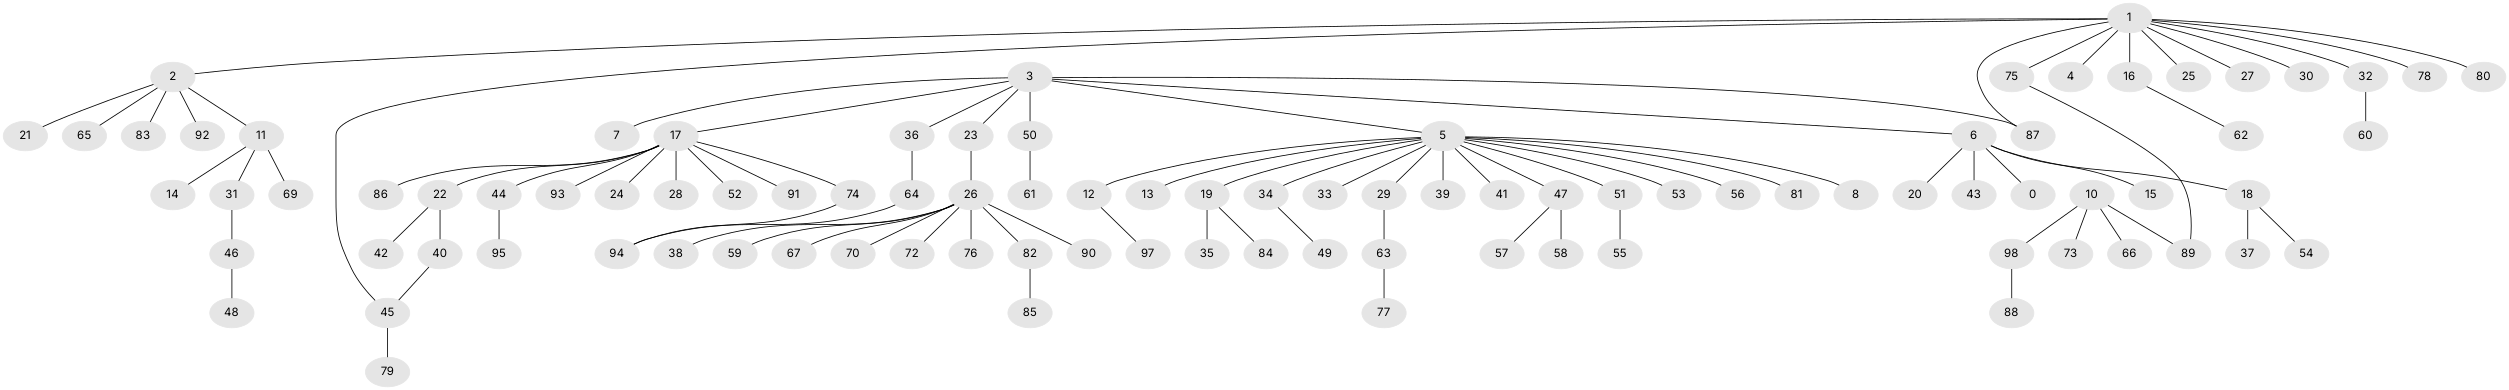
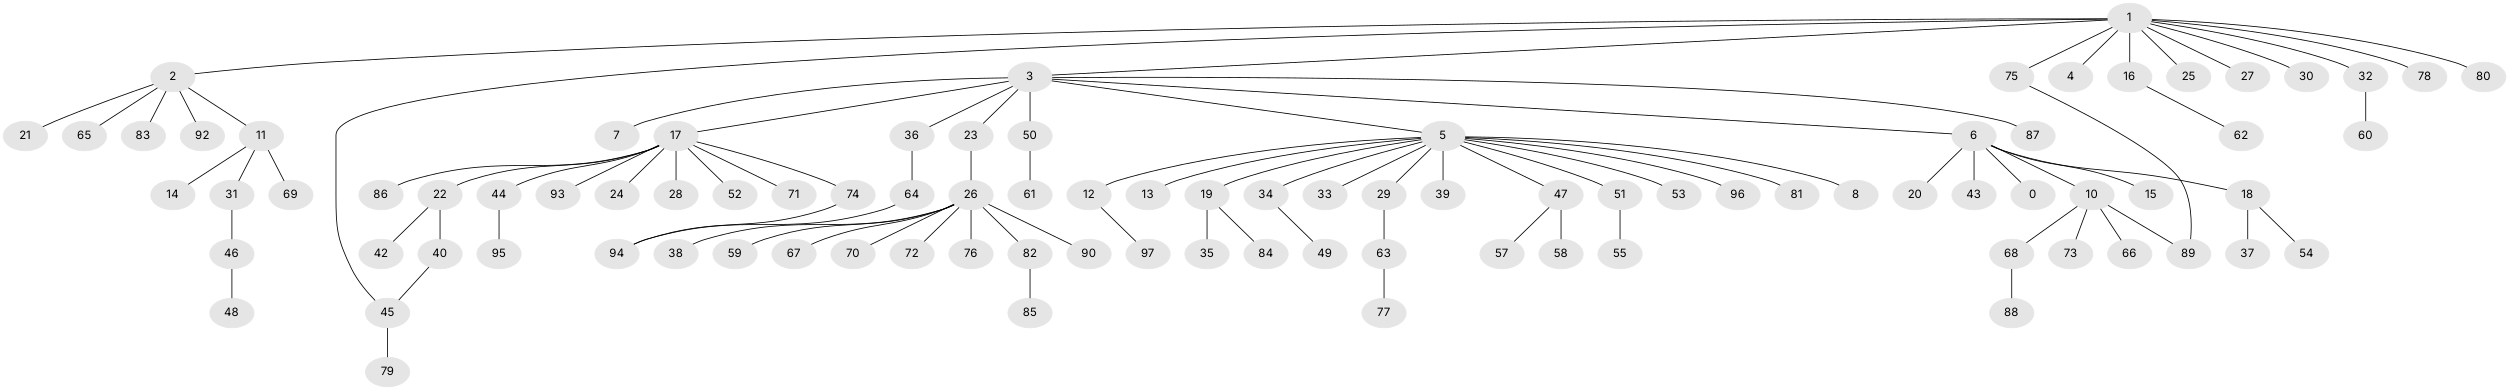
(2004, 48) -> (1580, 48)
none -> (2033, 166)
(794, 195) -> (794, 195)
(1502, 195) -> none
(1738, 195) -> (1738, 195)
(2012, 254) -> (2012, 254)
